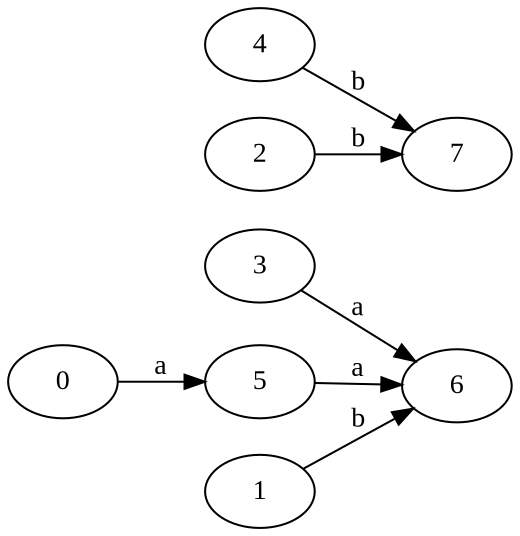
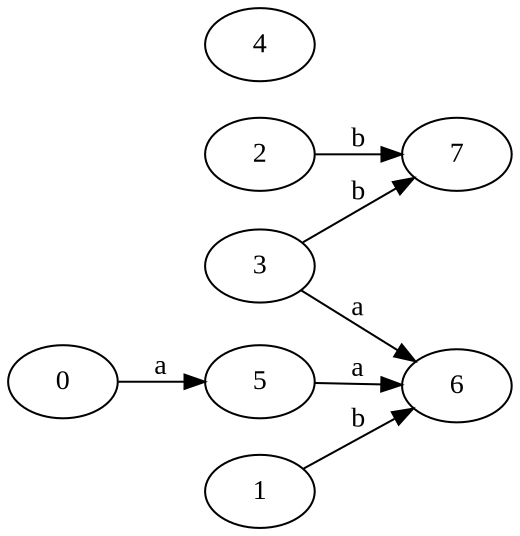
(349, 94) -> (349, 215)
